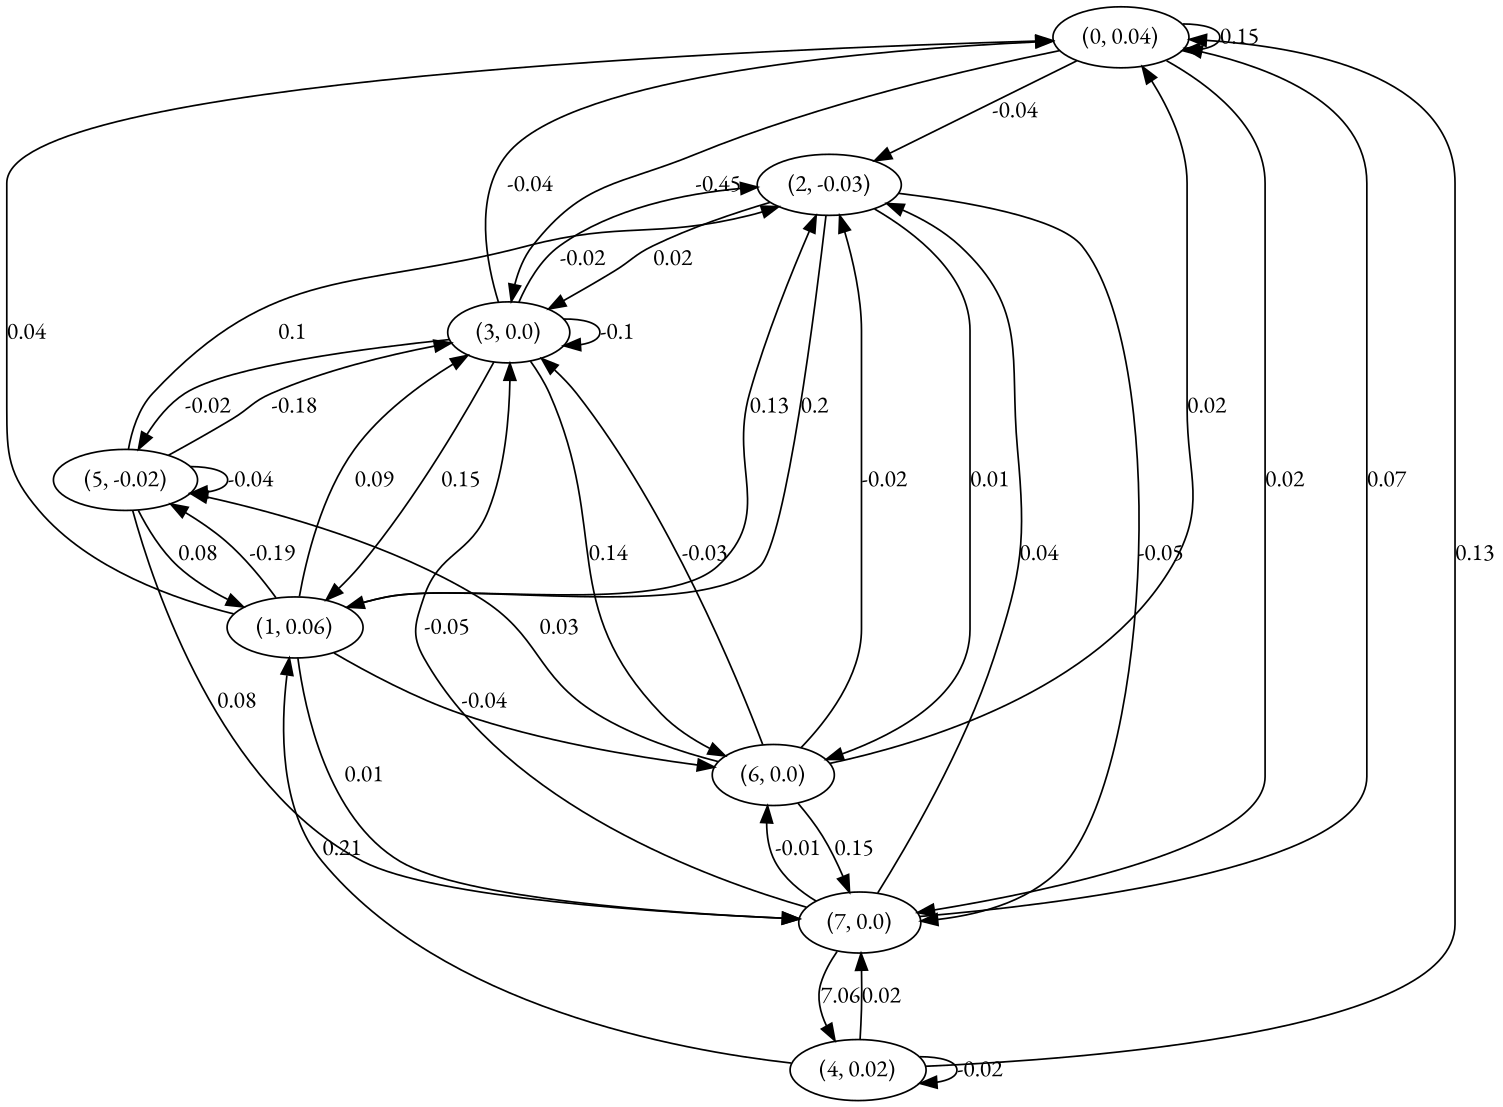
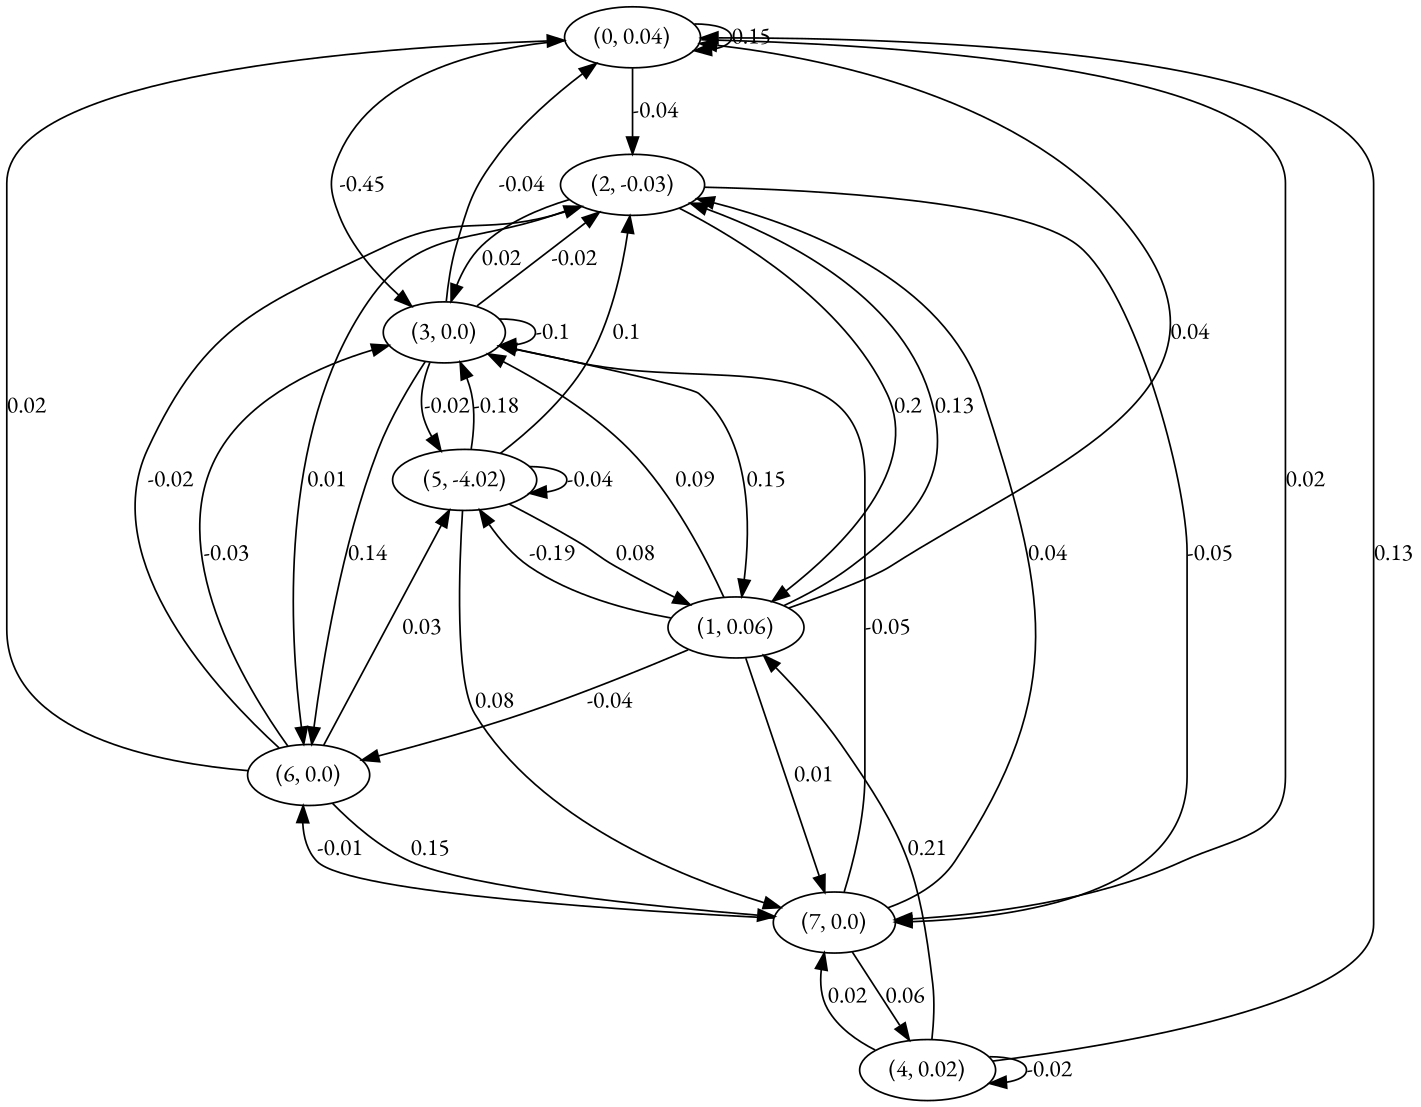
(125, 480) -> (465, 480)
(1367, 610) -> none
(841, 996) -> (906, 996)
